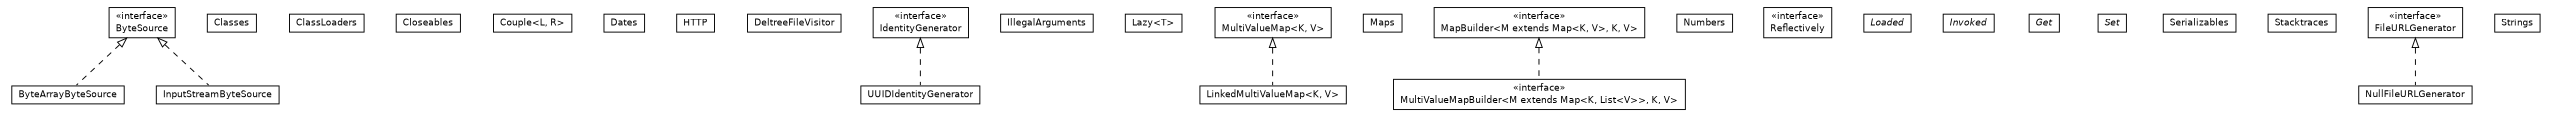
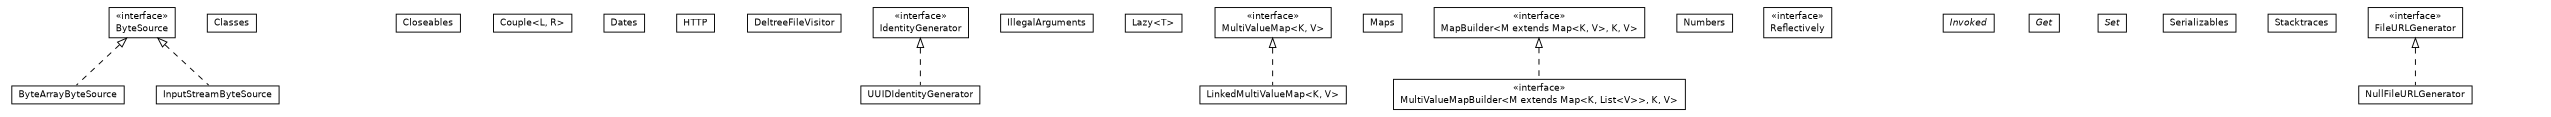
(326, 23) -> none
(1887, 23) -> none
(2517, 23) -> none
